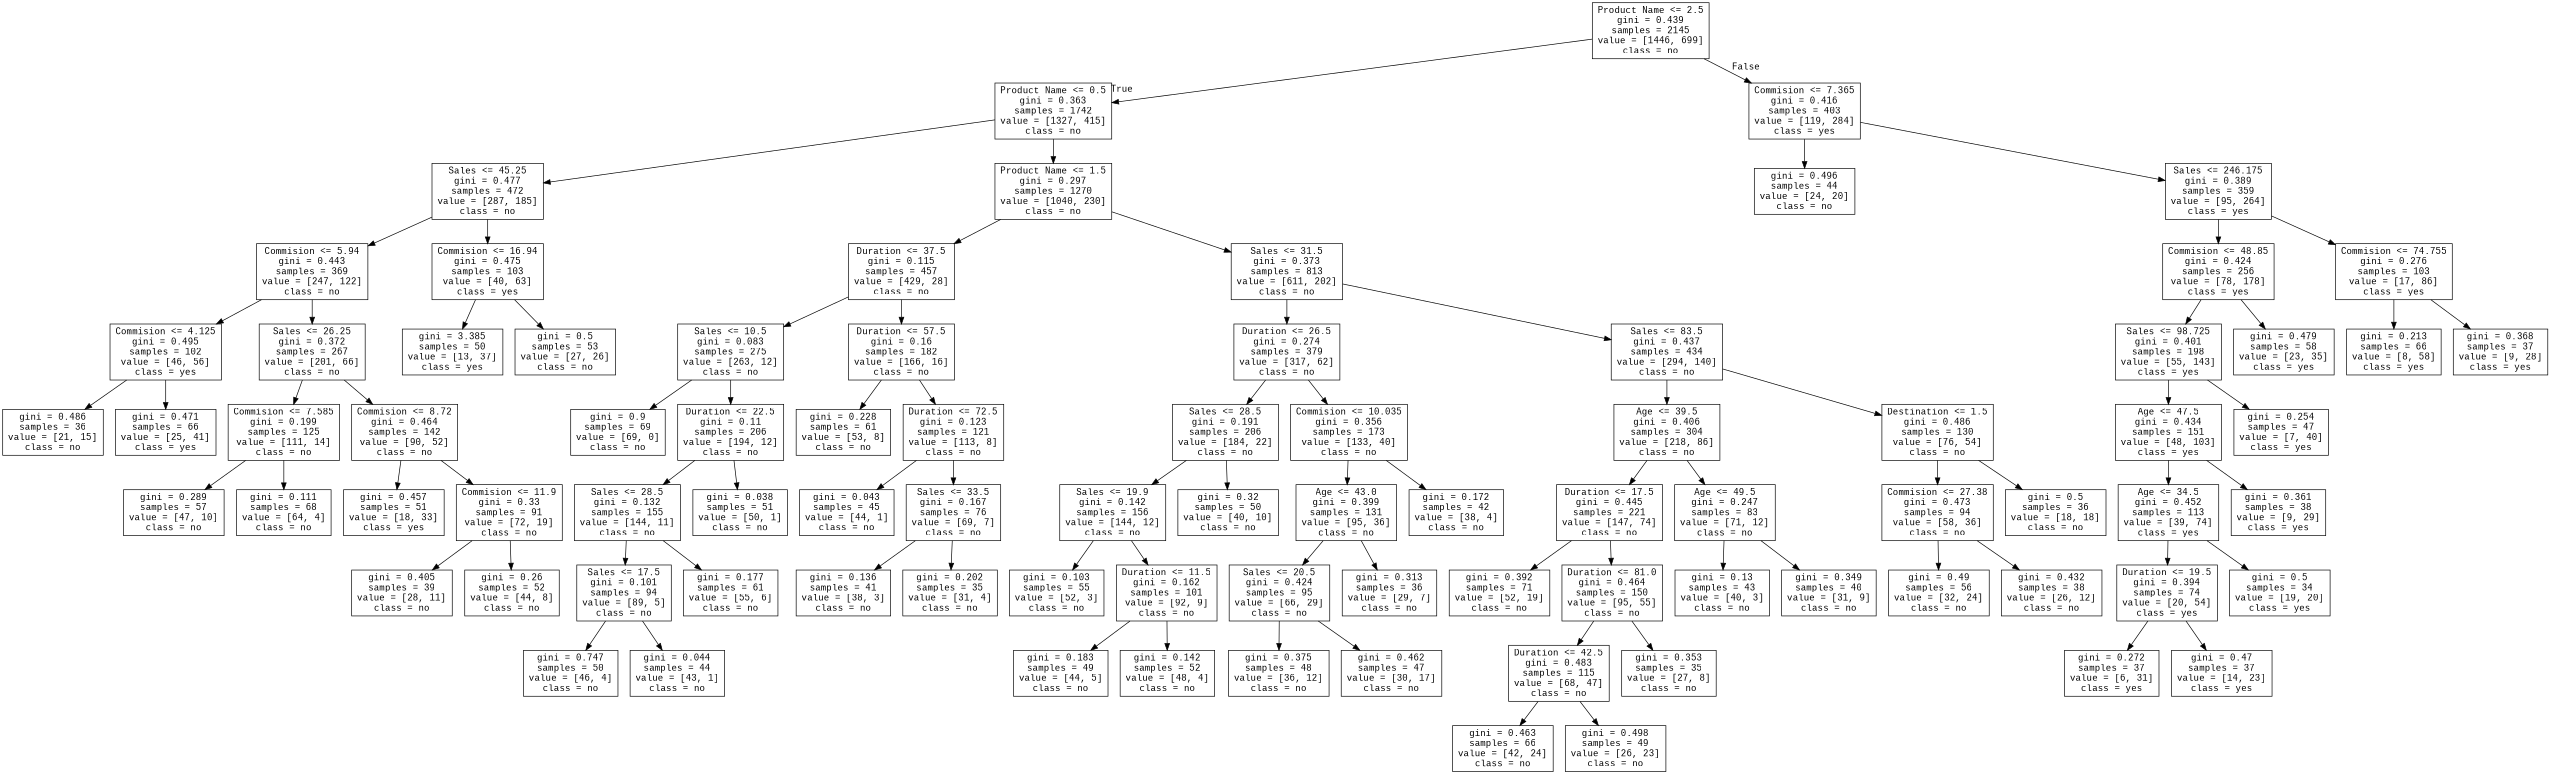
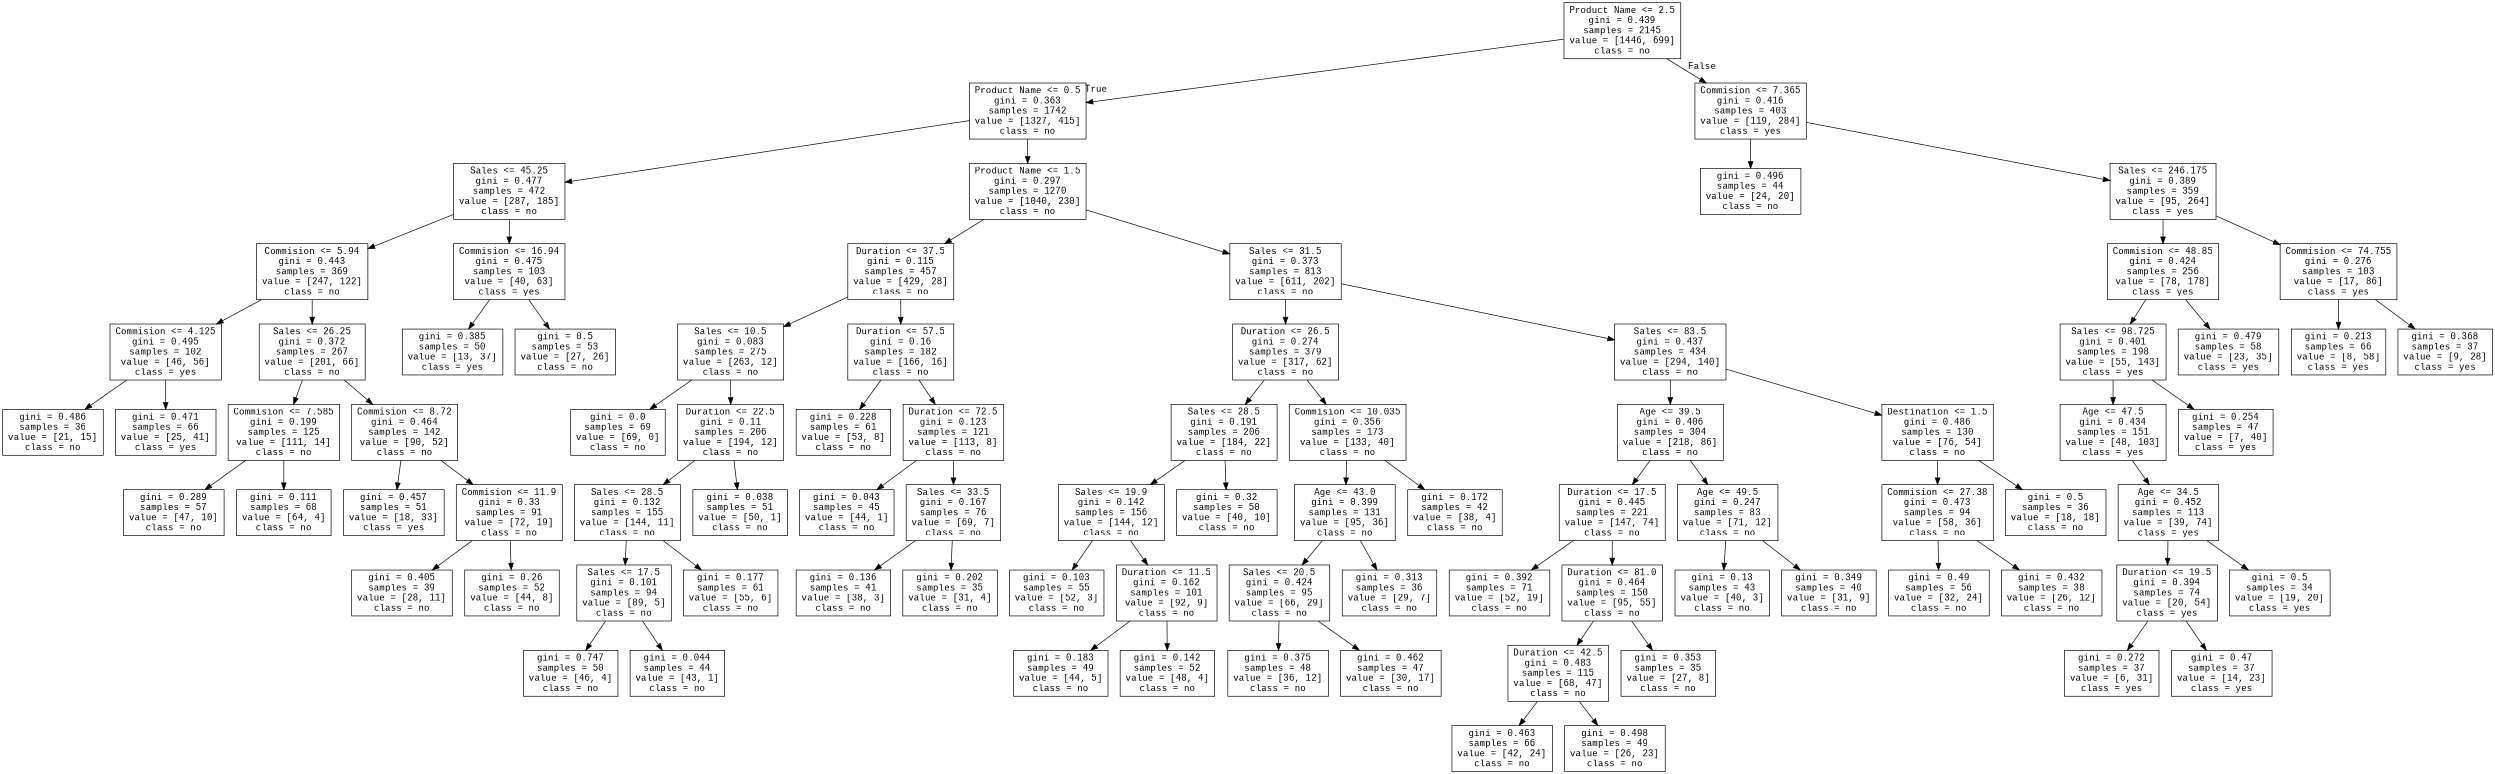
(453, 352) -> (453, 352)
(618, 432) -> (618, 432)
(2278, 513) -> none
